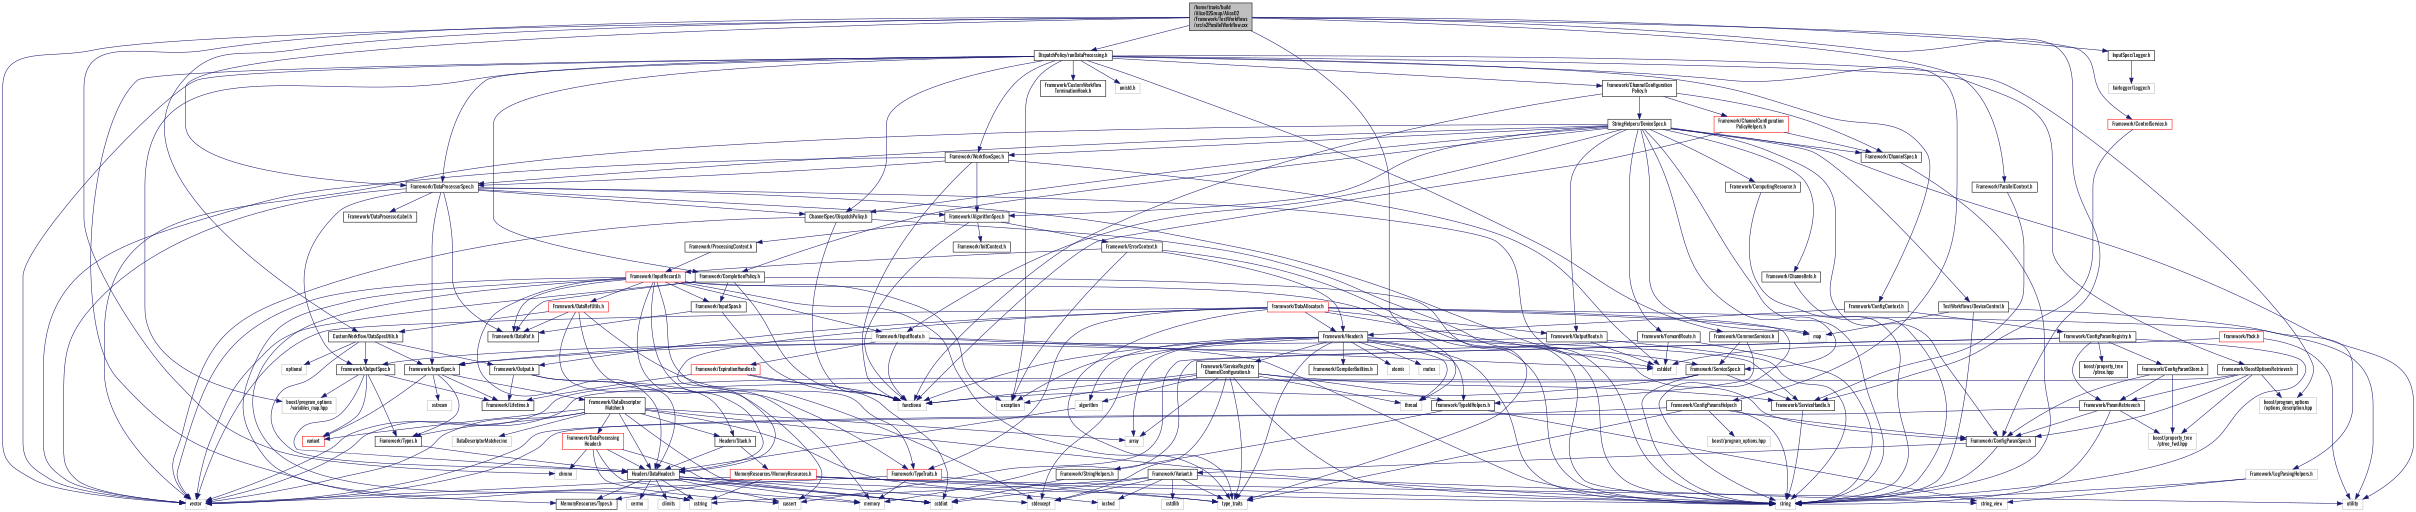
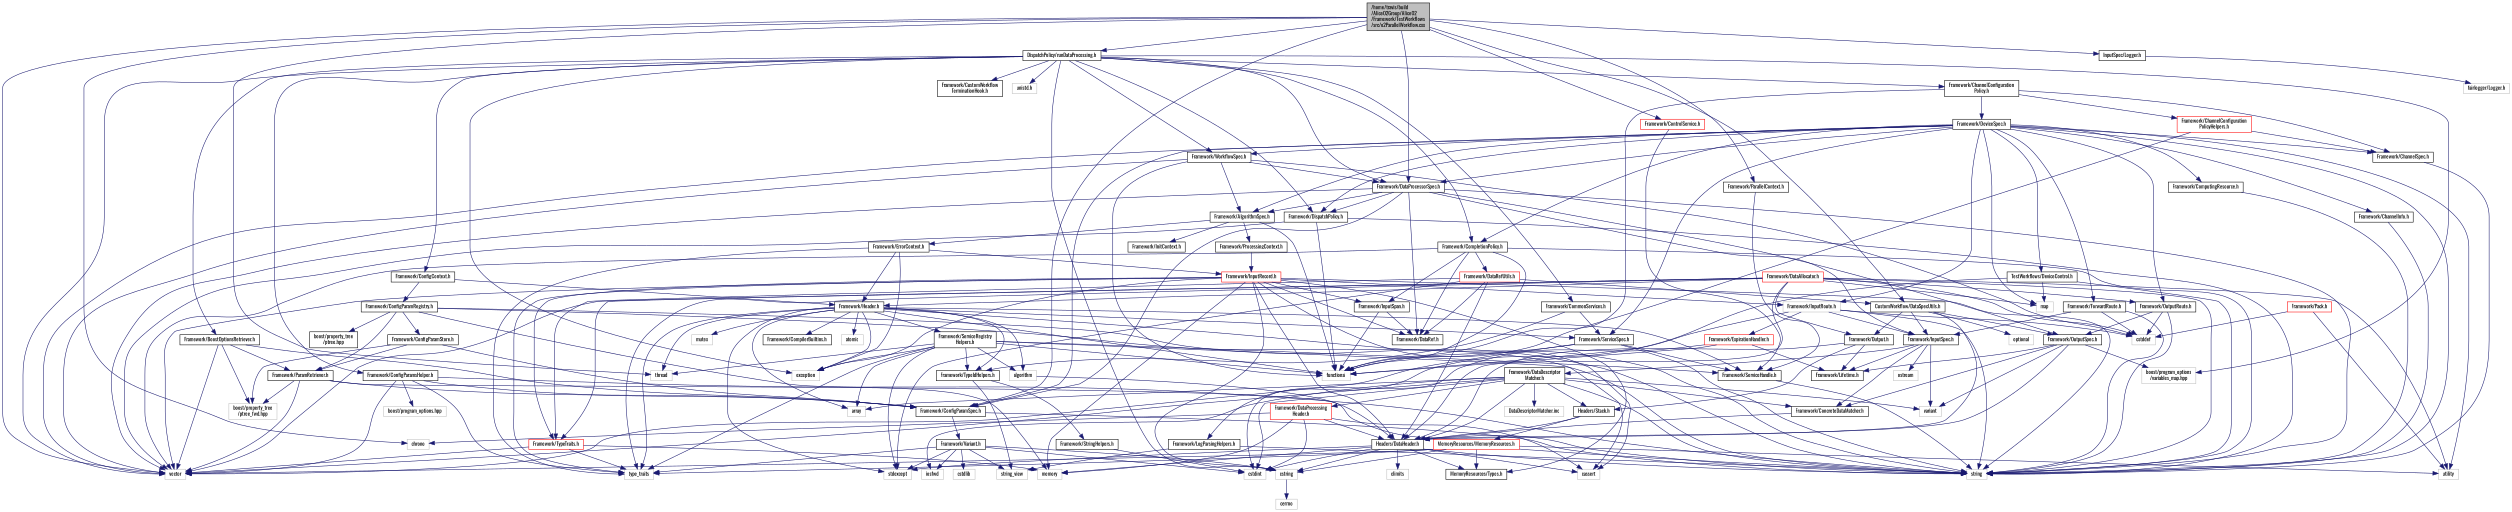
(1639, 124) -> (1982, 124)
(380, 217) -> none
(838, 217) -> (1316, 217)
(620, 291) -> (1480, 260)
(1228, 370) -> (965, 340)
(2288, 406) -> none
(313, 441) -> (1930, 411)
(398, 441) -> (1830, 411)
(2282, 474) -> (1204, 444)
(647, 487) -> (1287, 487)
